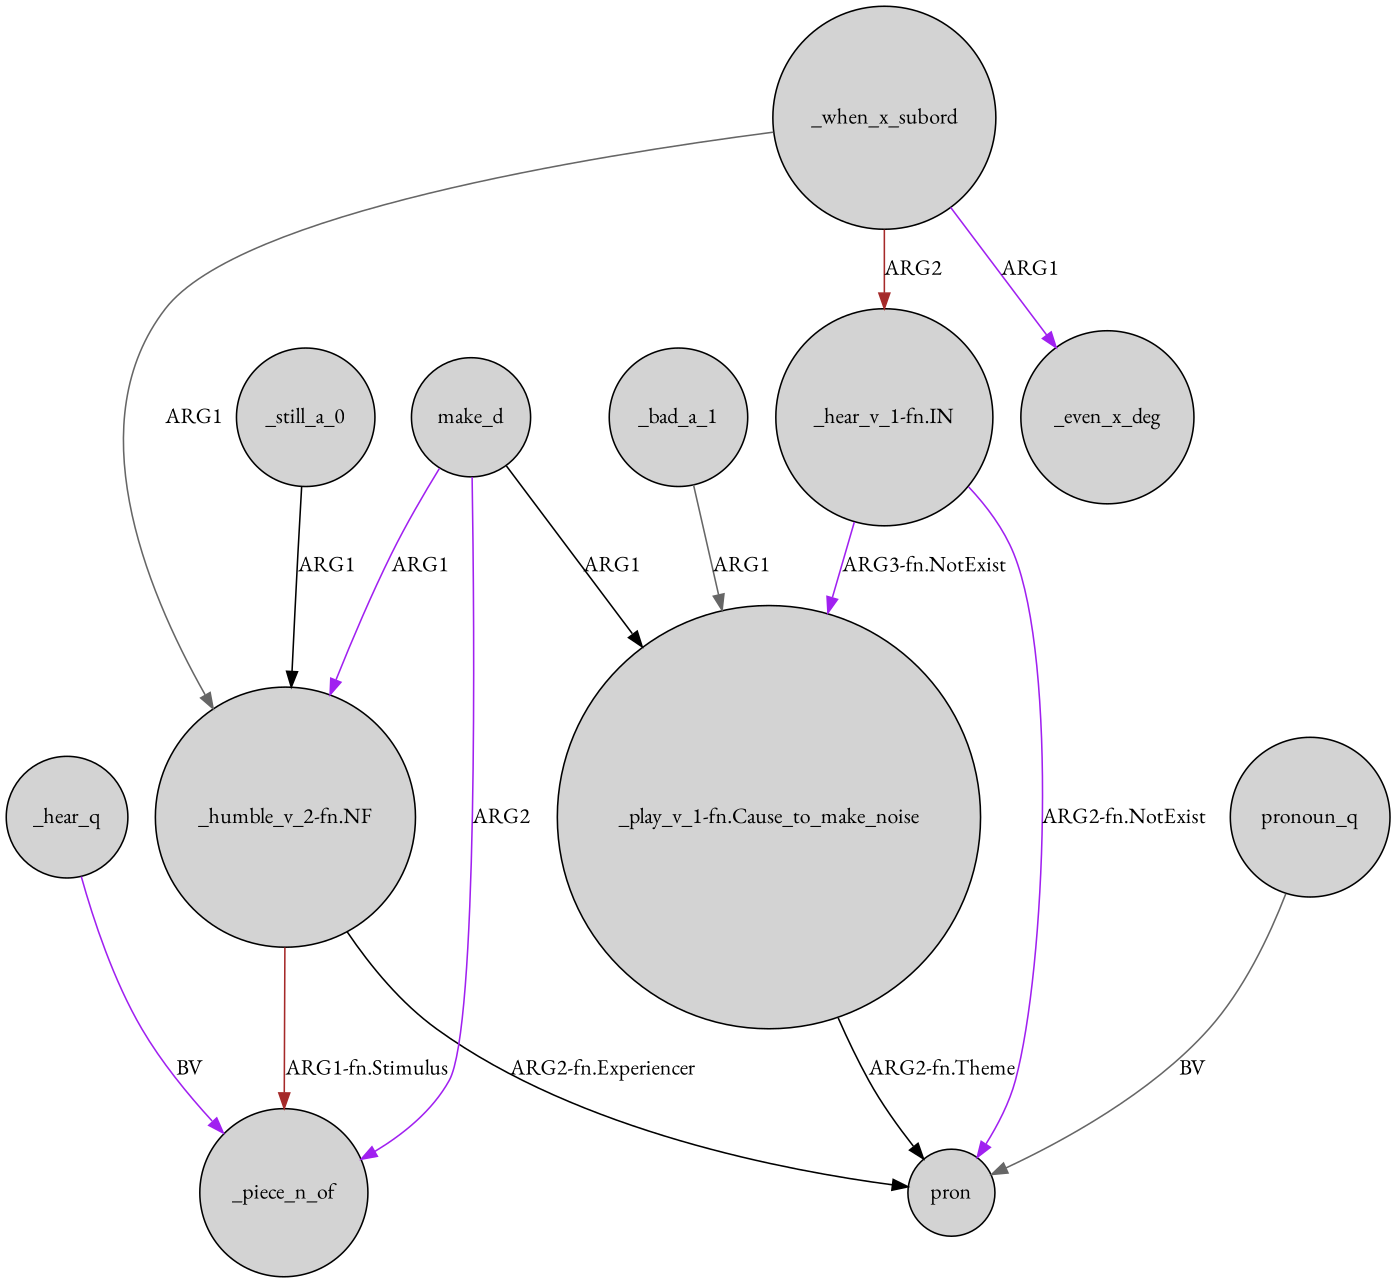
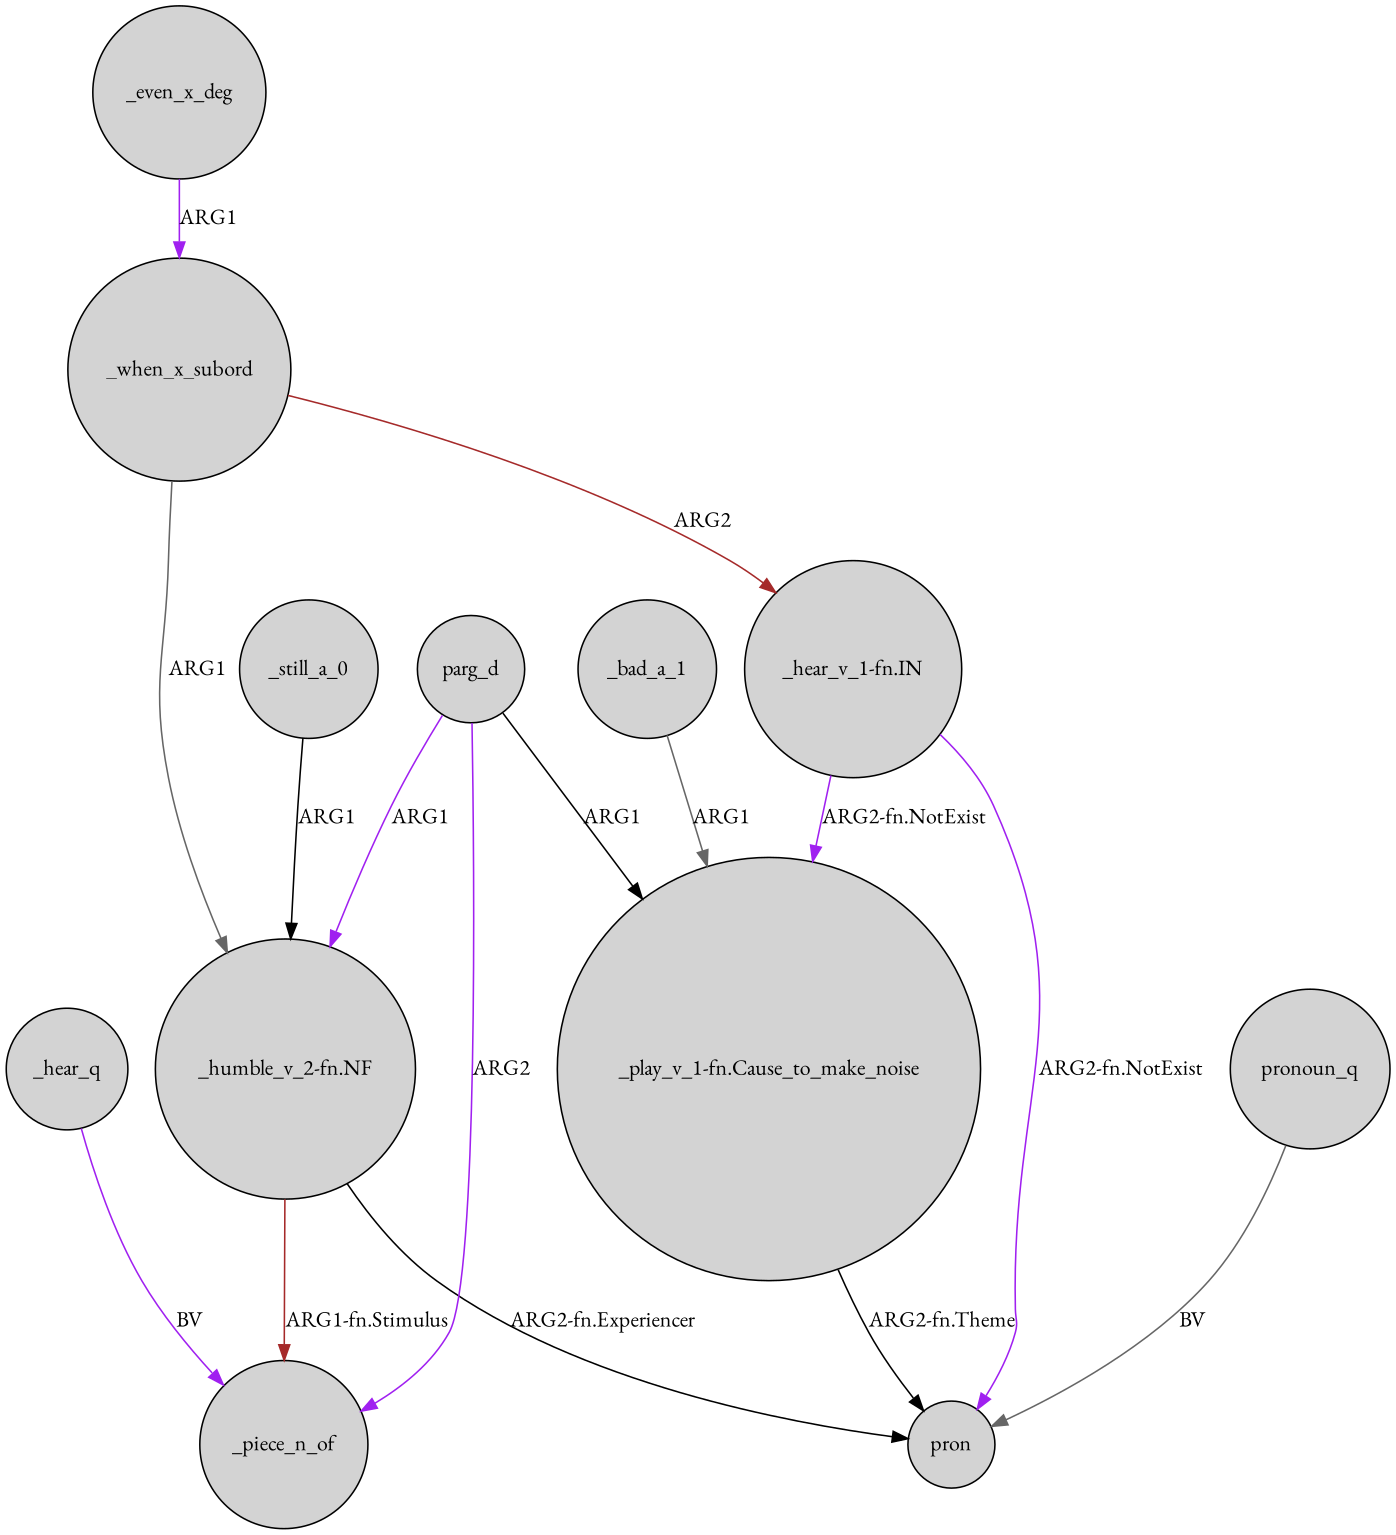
(999, 271) -> (179, 210)
(471, 417) -> (471, 669)
(925, 566) -> (905, 817)
